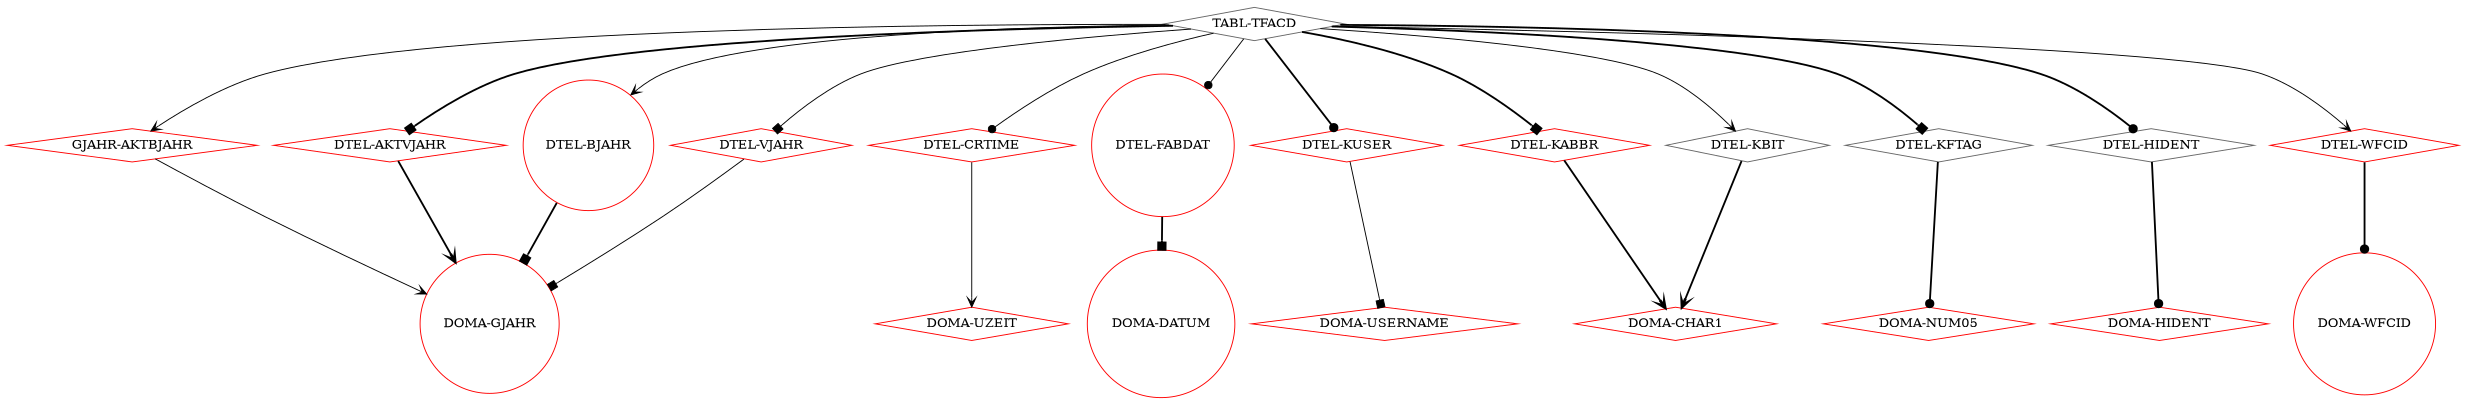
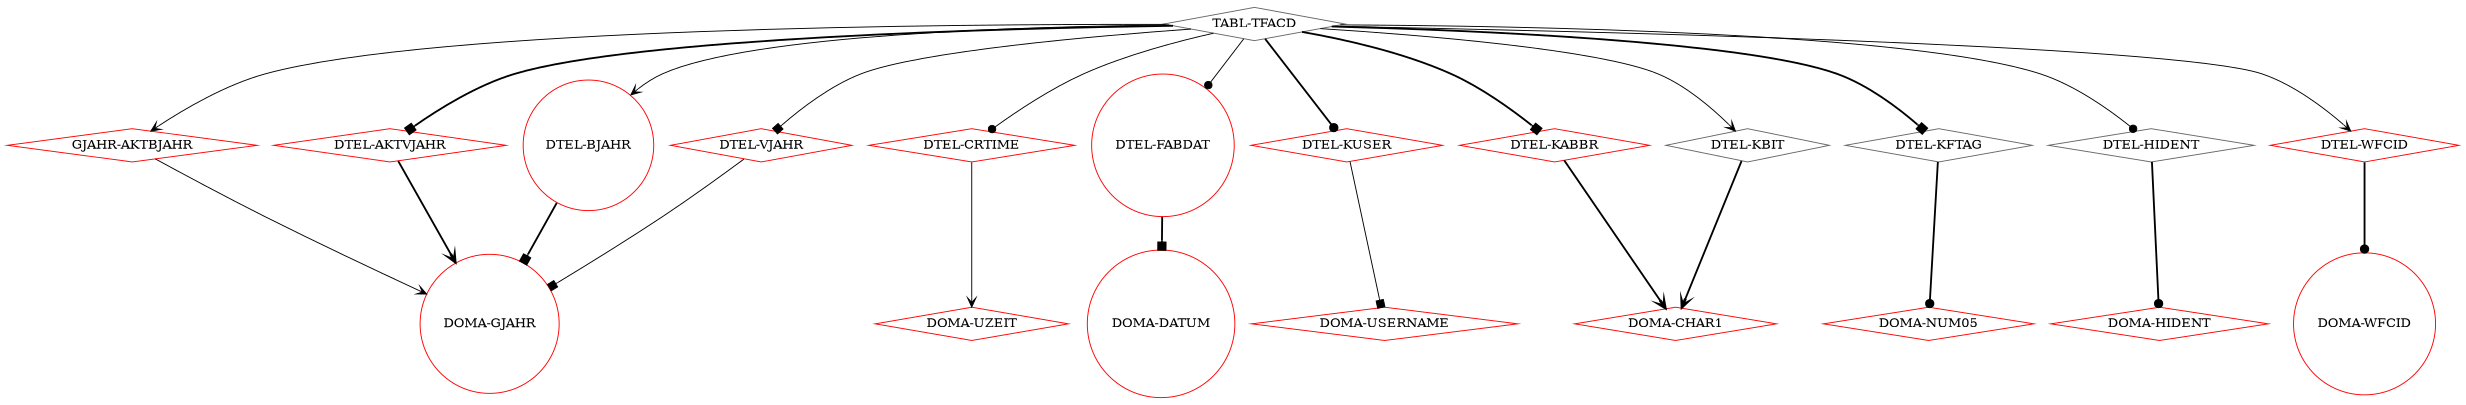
(1905, 49) -> (1905, 49)
